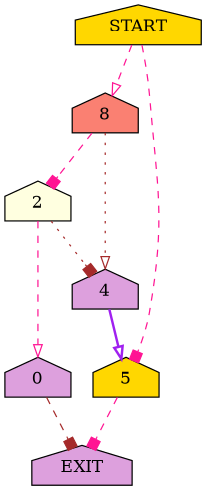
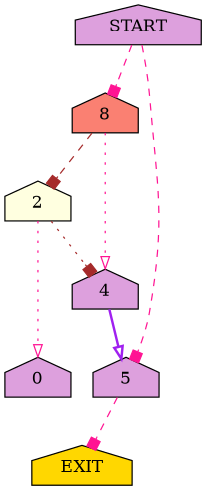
(138, 27) -> (138, 27)
(124, 65) -> (124, 65)
(75, 155) -> (75, 155)
(105, 195) -> (105, 195)
(38, 283) -> (38, 283)
(126, 379) -> (126, 379)
(57, 417) -> none
(82, 467) -> (82, 467)
